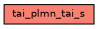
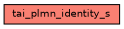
(49, 14) -> (62, 14)
